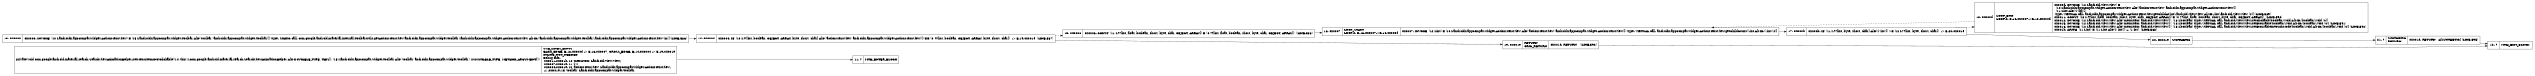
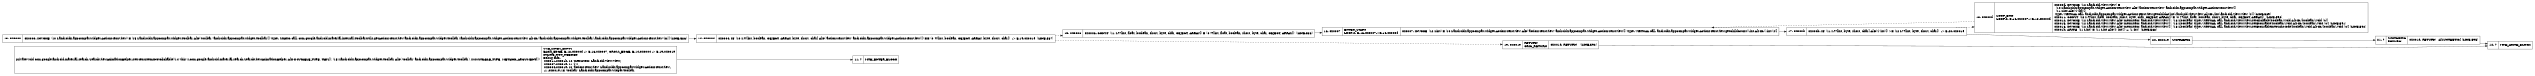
(1354, 30) -> (1355, 30)
(1278, 42) -> (1278, 42)
(2515, 45) -> (2515, 45)
